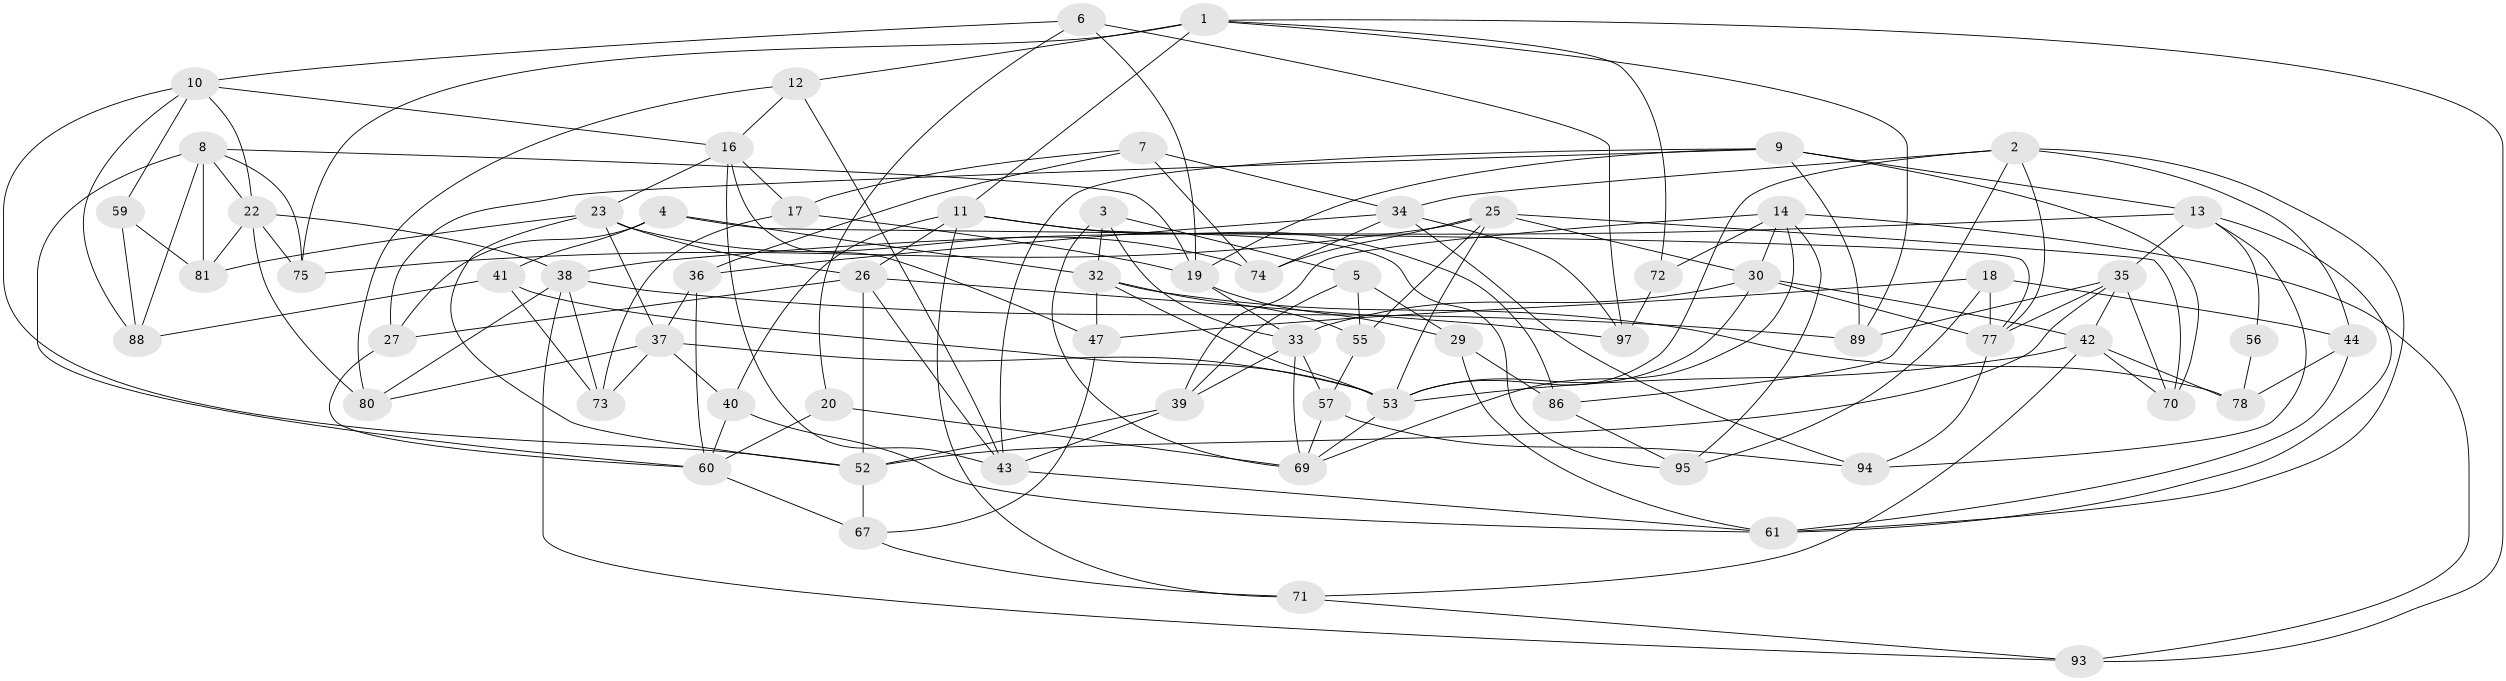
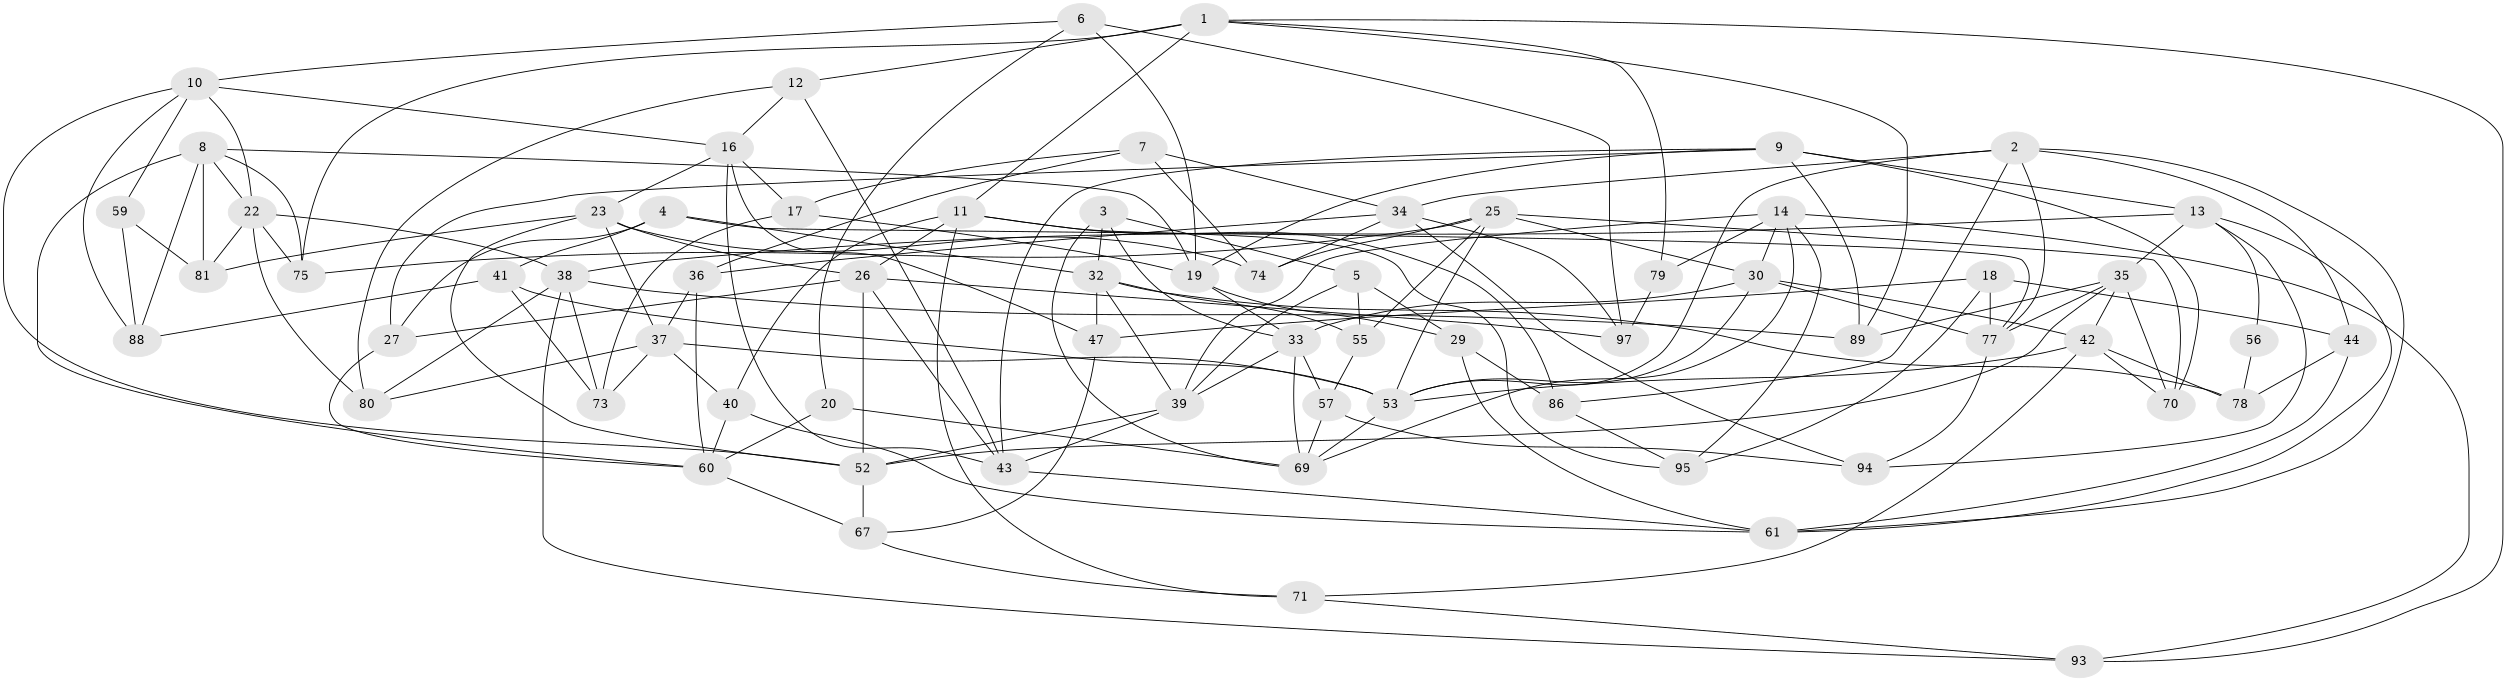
(1658, 276) -> (1658, 276)
(1248, 350) -> (1141, 343)
